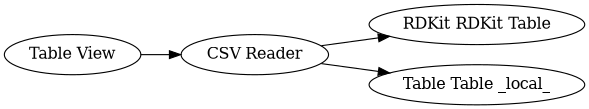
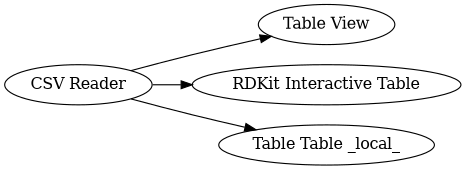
(477, 25) -> (327, 85)
(155, 55) -> (196, 54)
